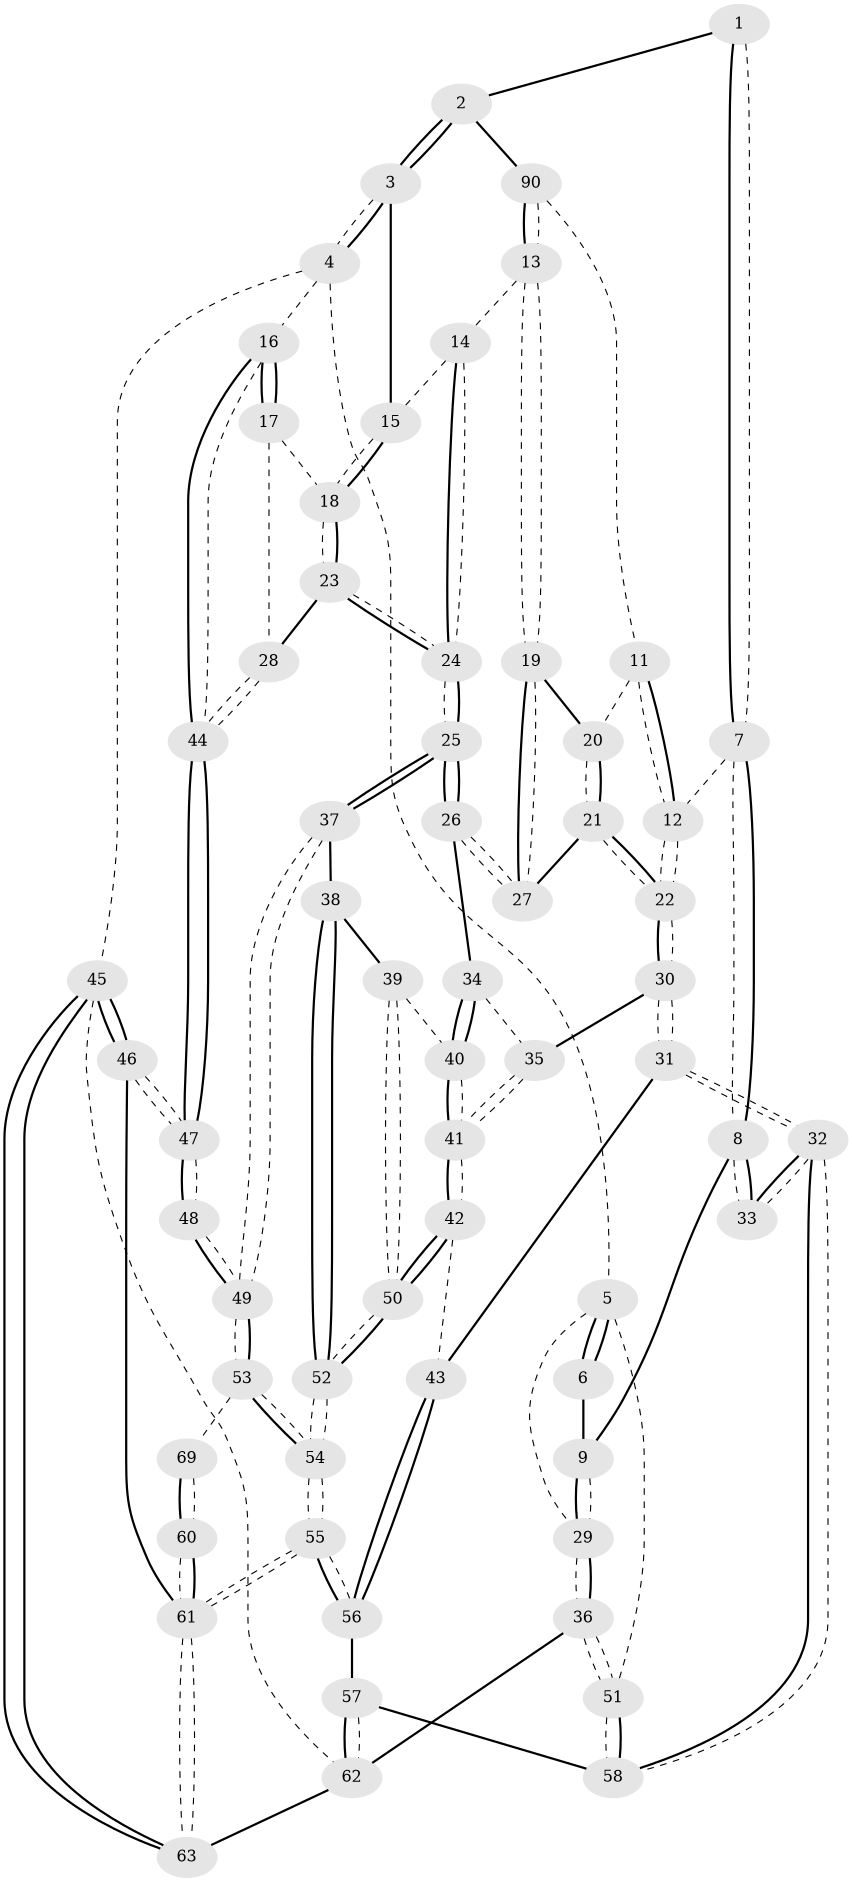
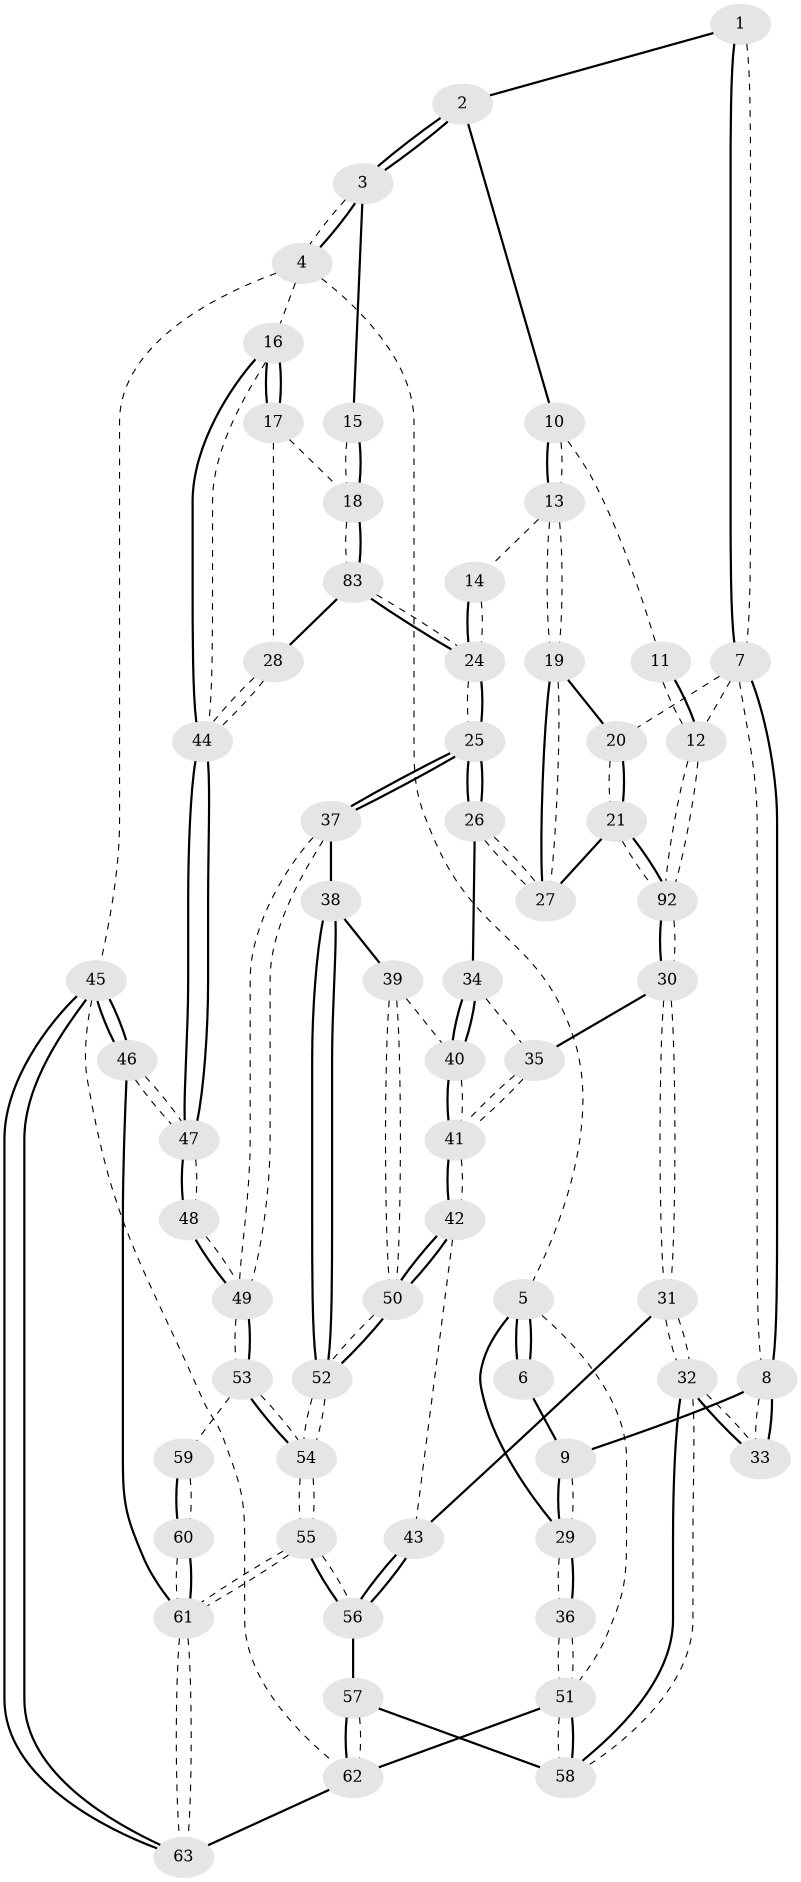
(531, 184) -> (555, 423)
(426, 383) -> none
(330, 582) -> (353, 582)
(617, 702) -> (679, 702)
(665, 901) -> (667, 901)
(530, 1412) -> (492, 1423)
(187, 1459) -> (184, 1459)
(468, 1698) -> (472, 1733)
